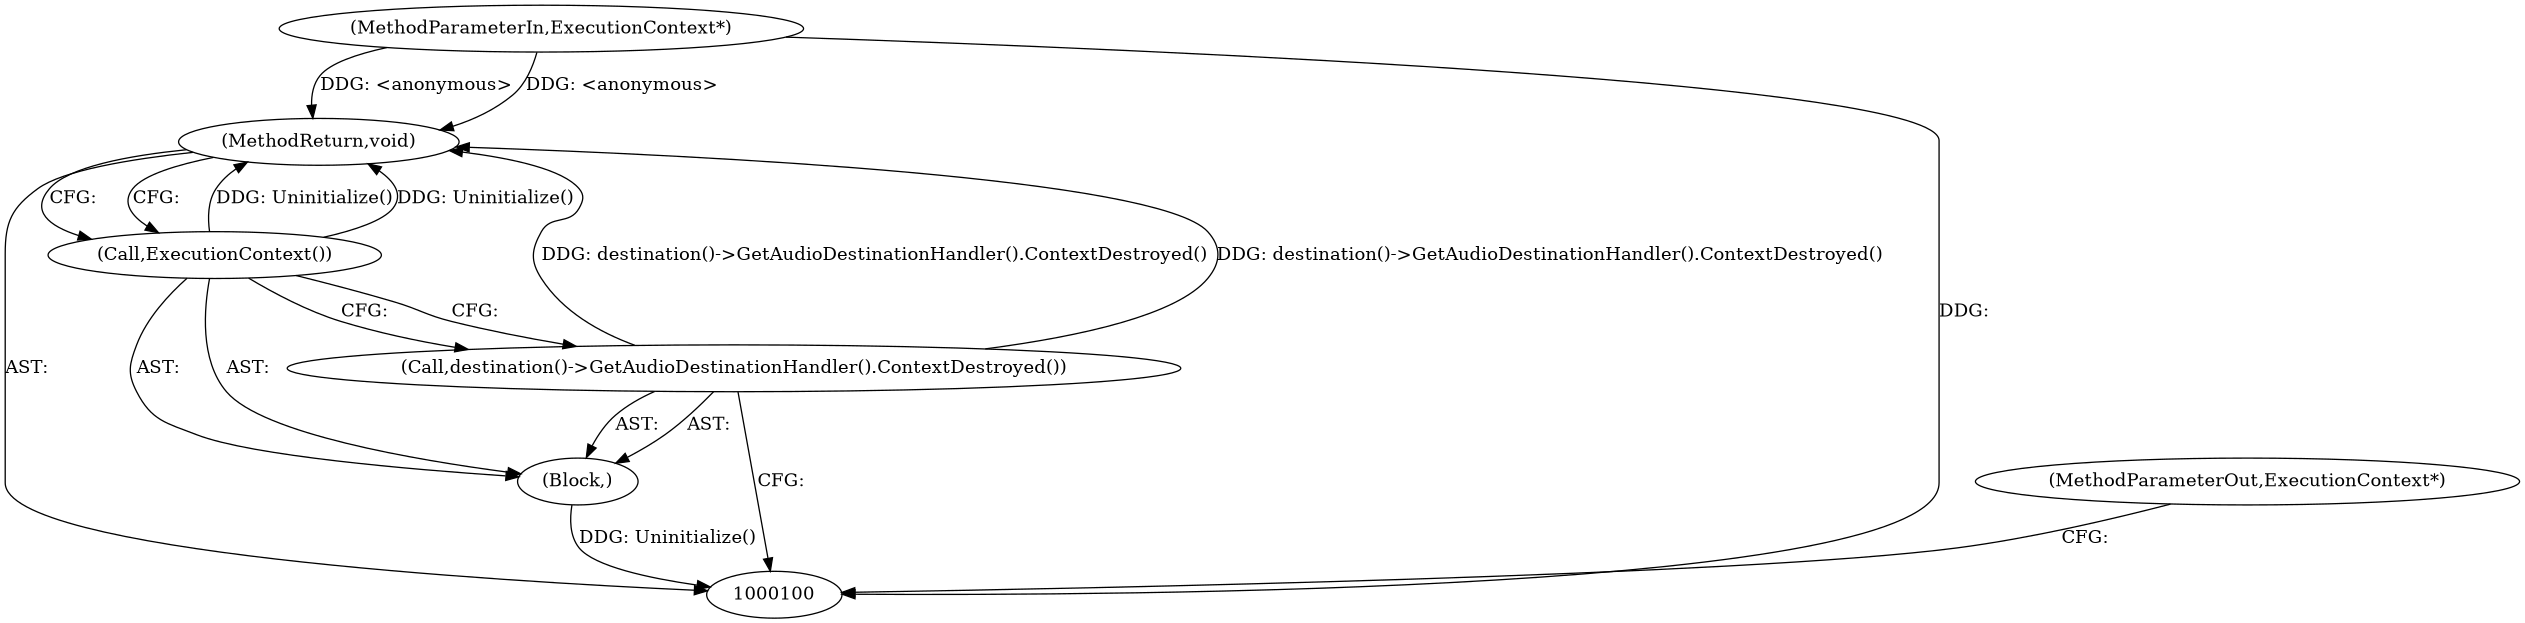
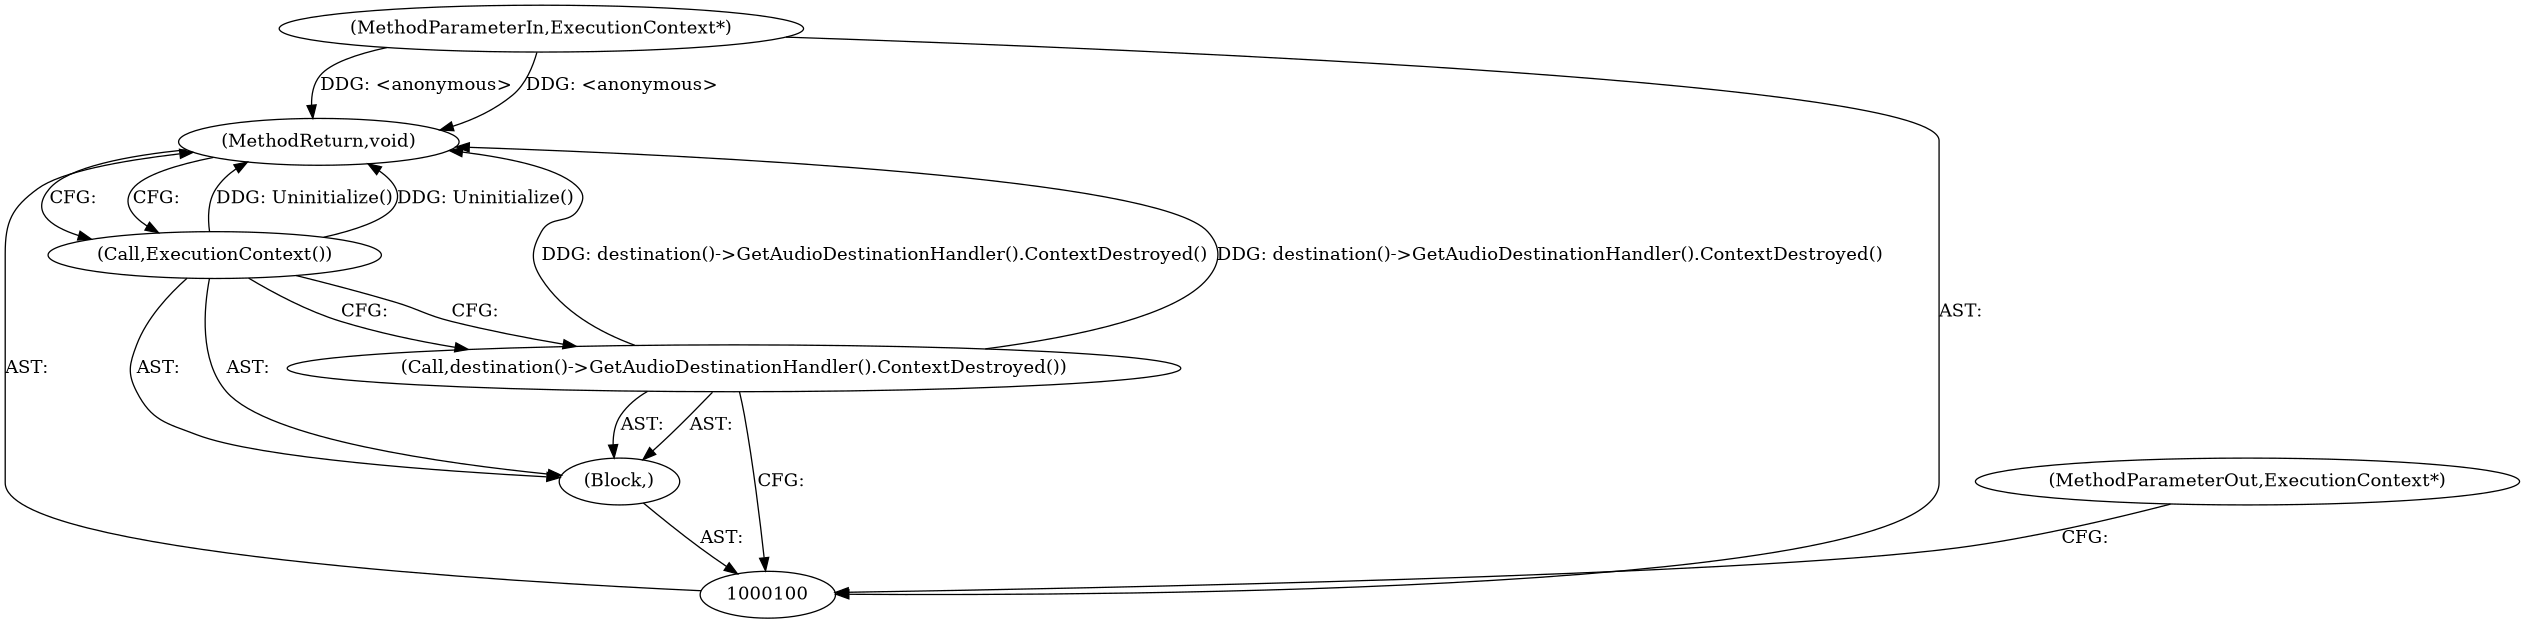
(1967, 312) -> (1964, 312)
(111, 533) -> (121, 535)
(668, 538) -> (725, 538)
